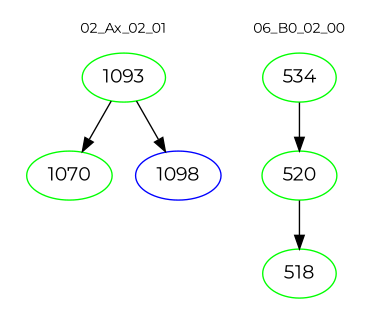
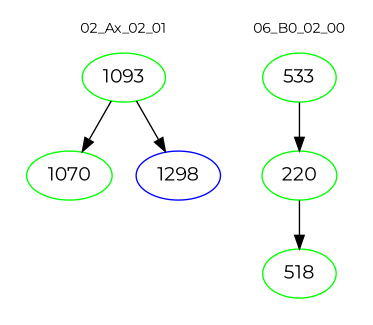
(299, 78) -> (299, 78)
(178, 176) -> (178, 176)
(299, 176) -> (299, 176)
